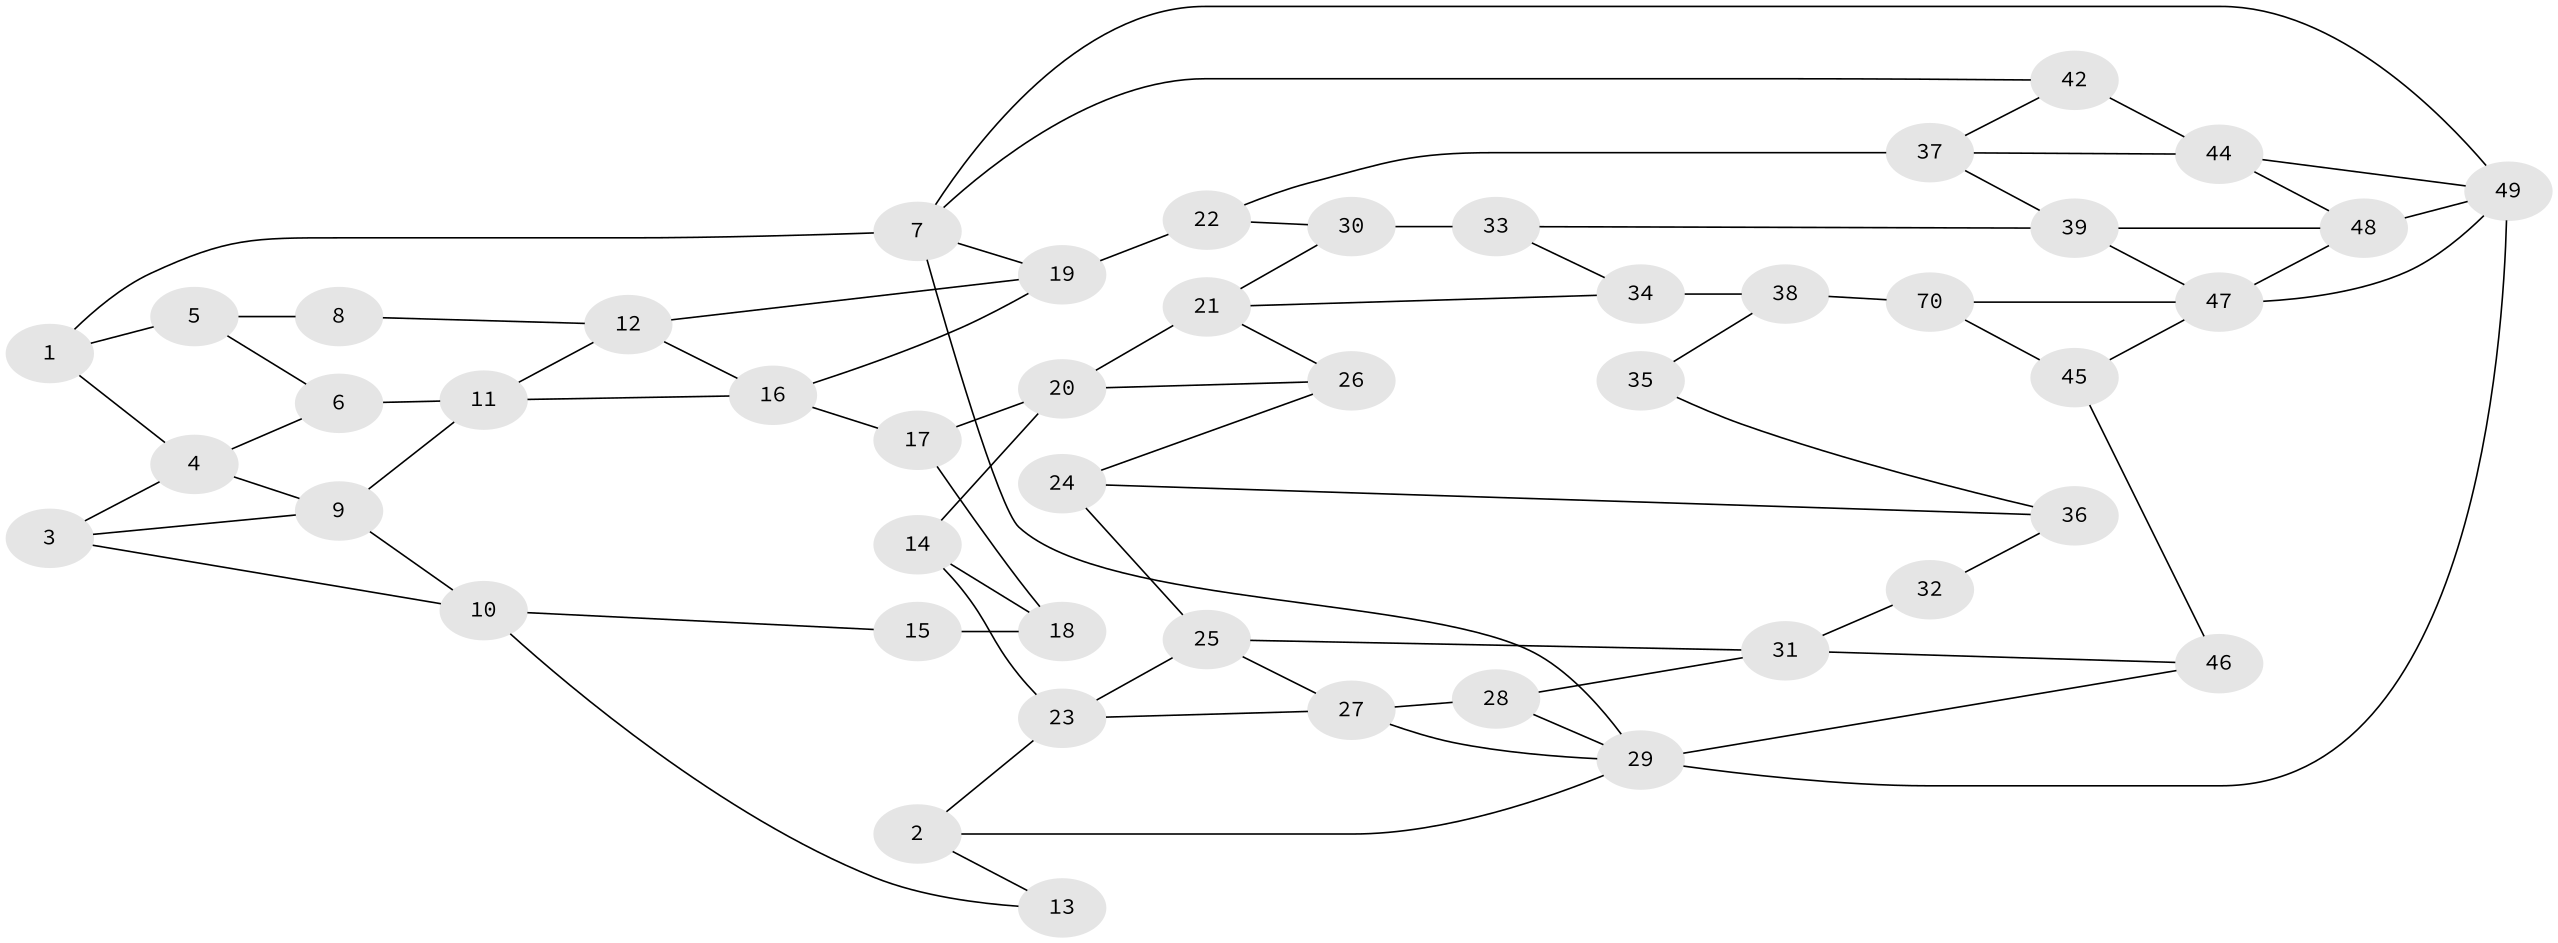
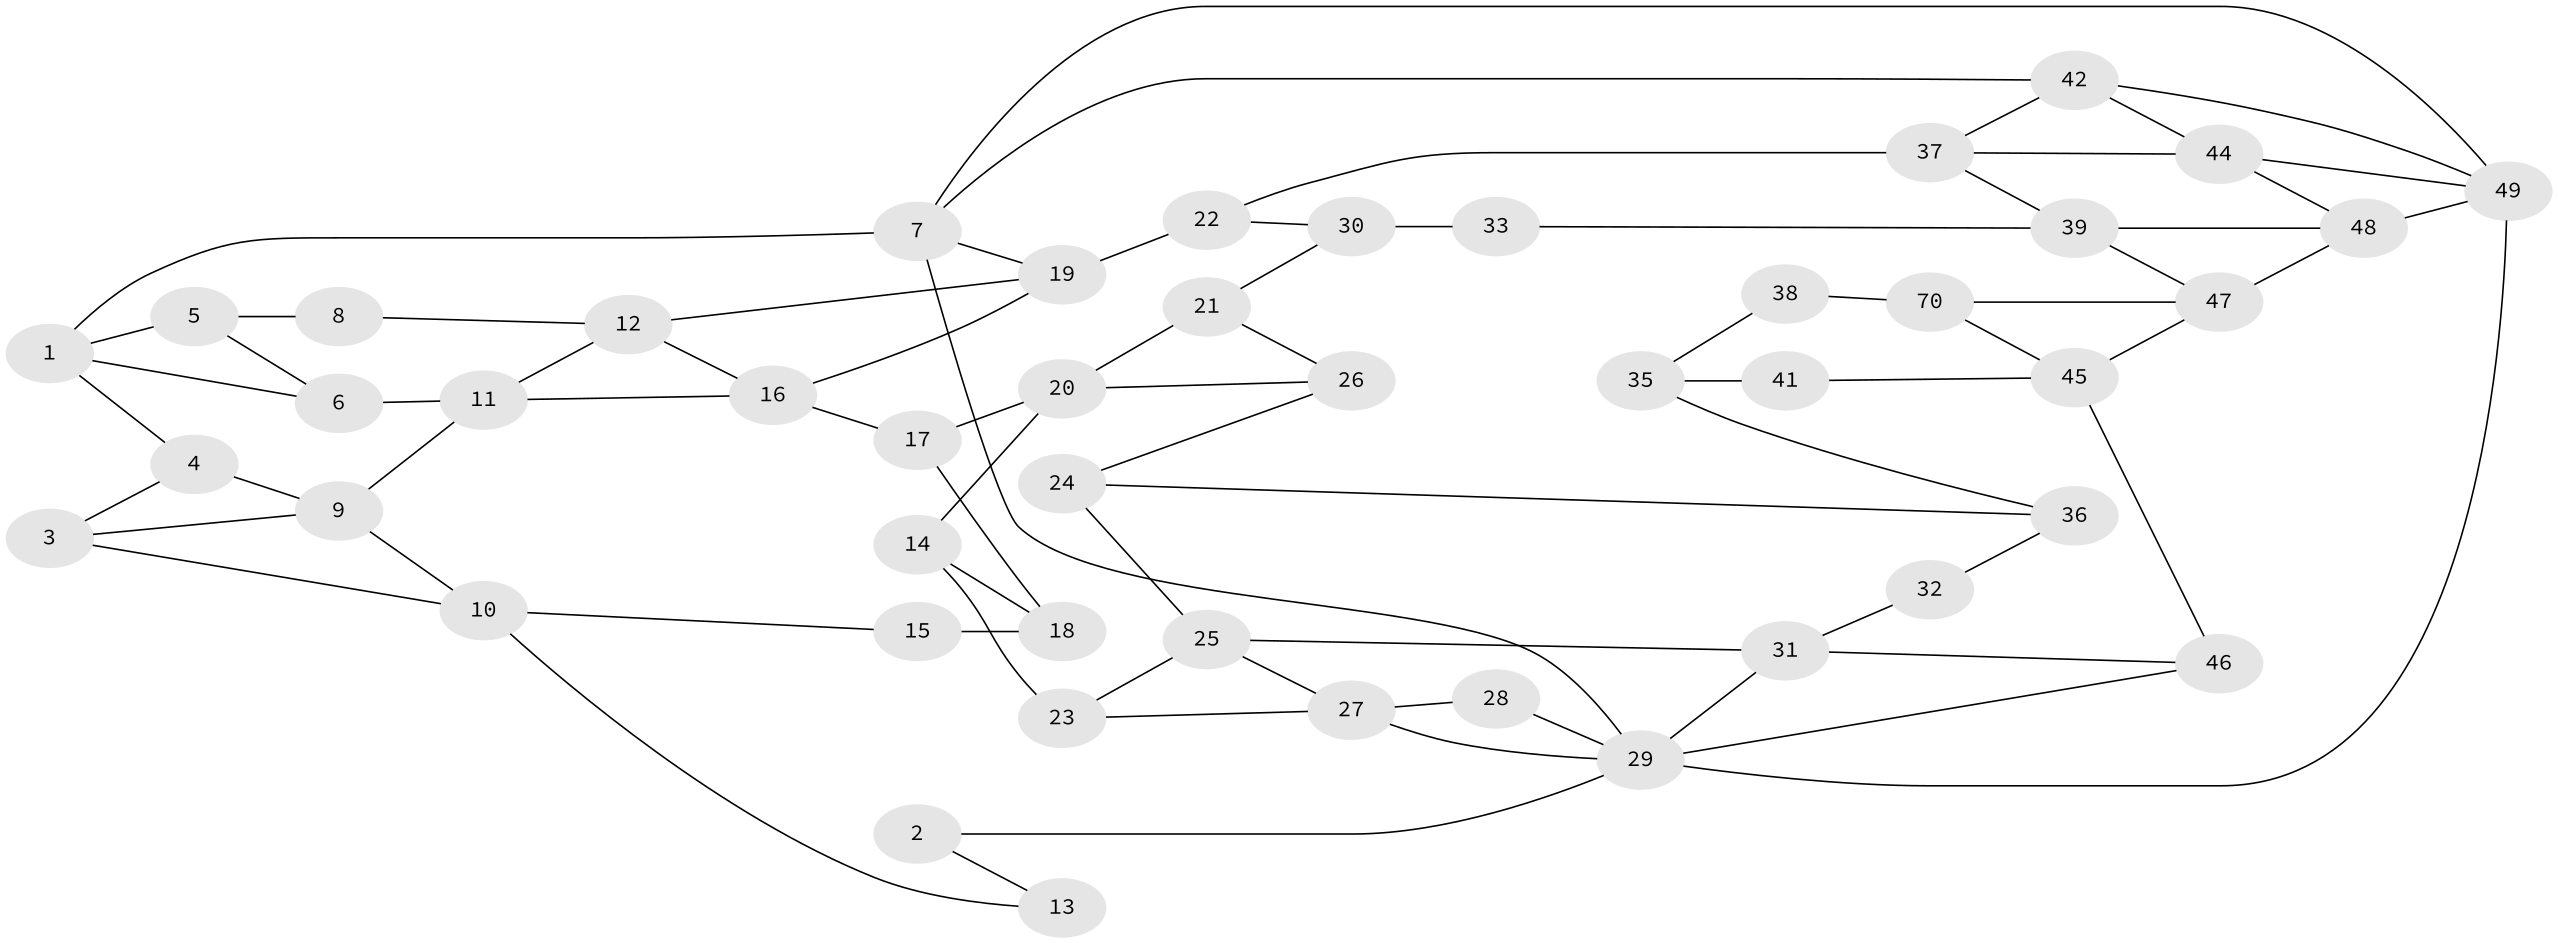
(2383, 281) -> (2298, 119)
(1641, 294) -> none
none -> (1785, 381)
(267, 434) -> (194, 378)
(1641, 675) -> (1713, 705)
(990, 776) -> none
